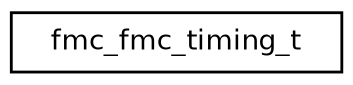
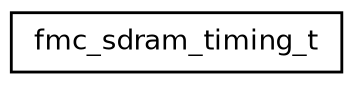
(177, 42) -> (177, 42)
